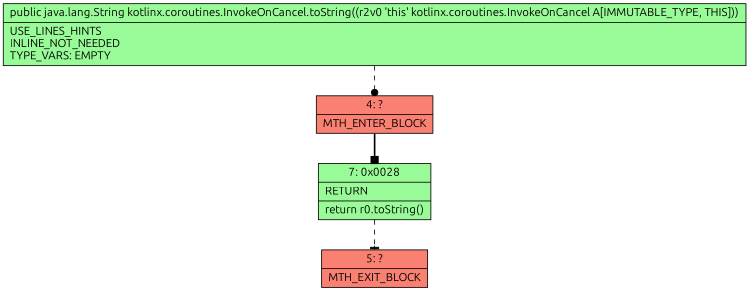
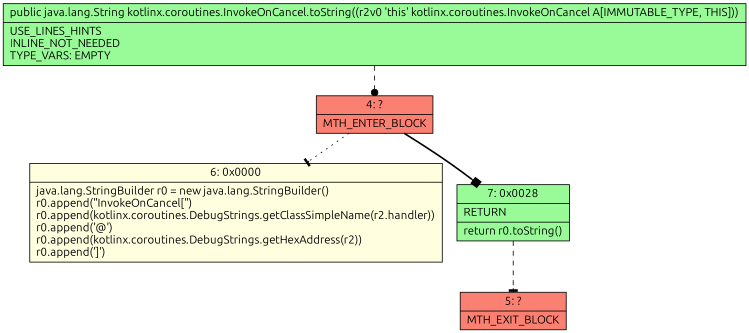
none -> (236, 213)
